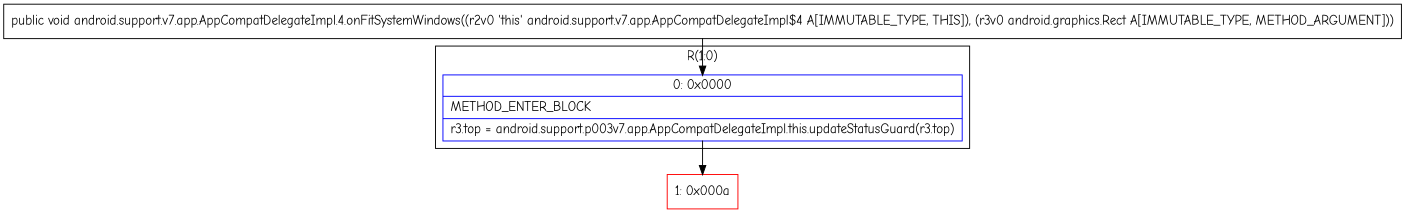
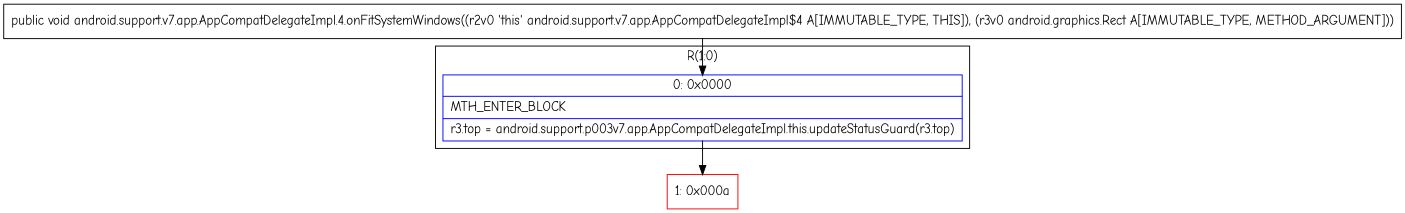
(521, 107) -> (508, 107)
